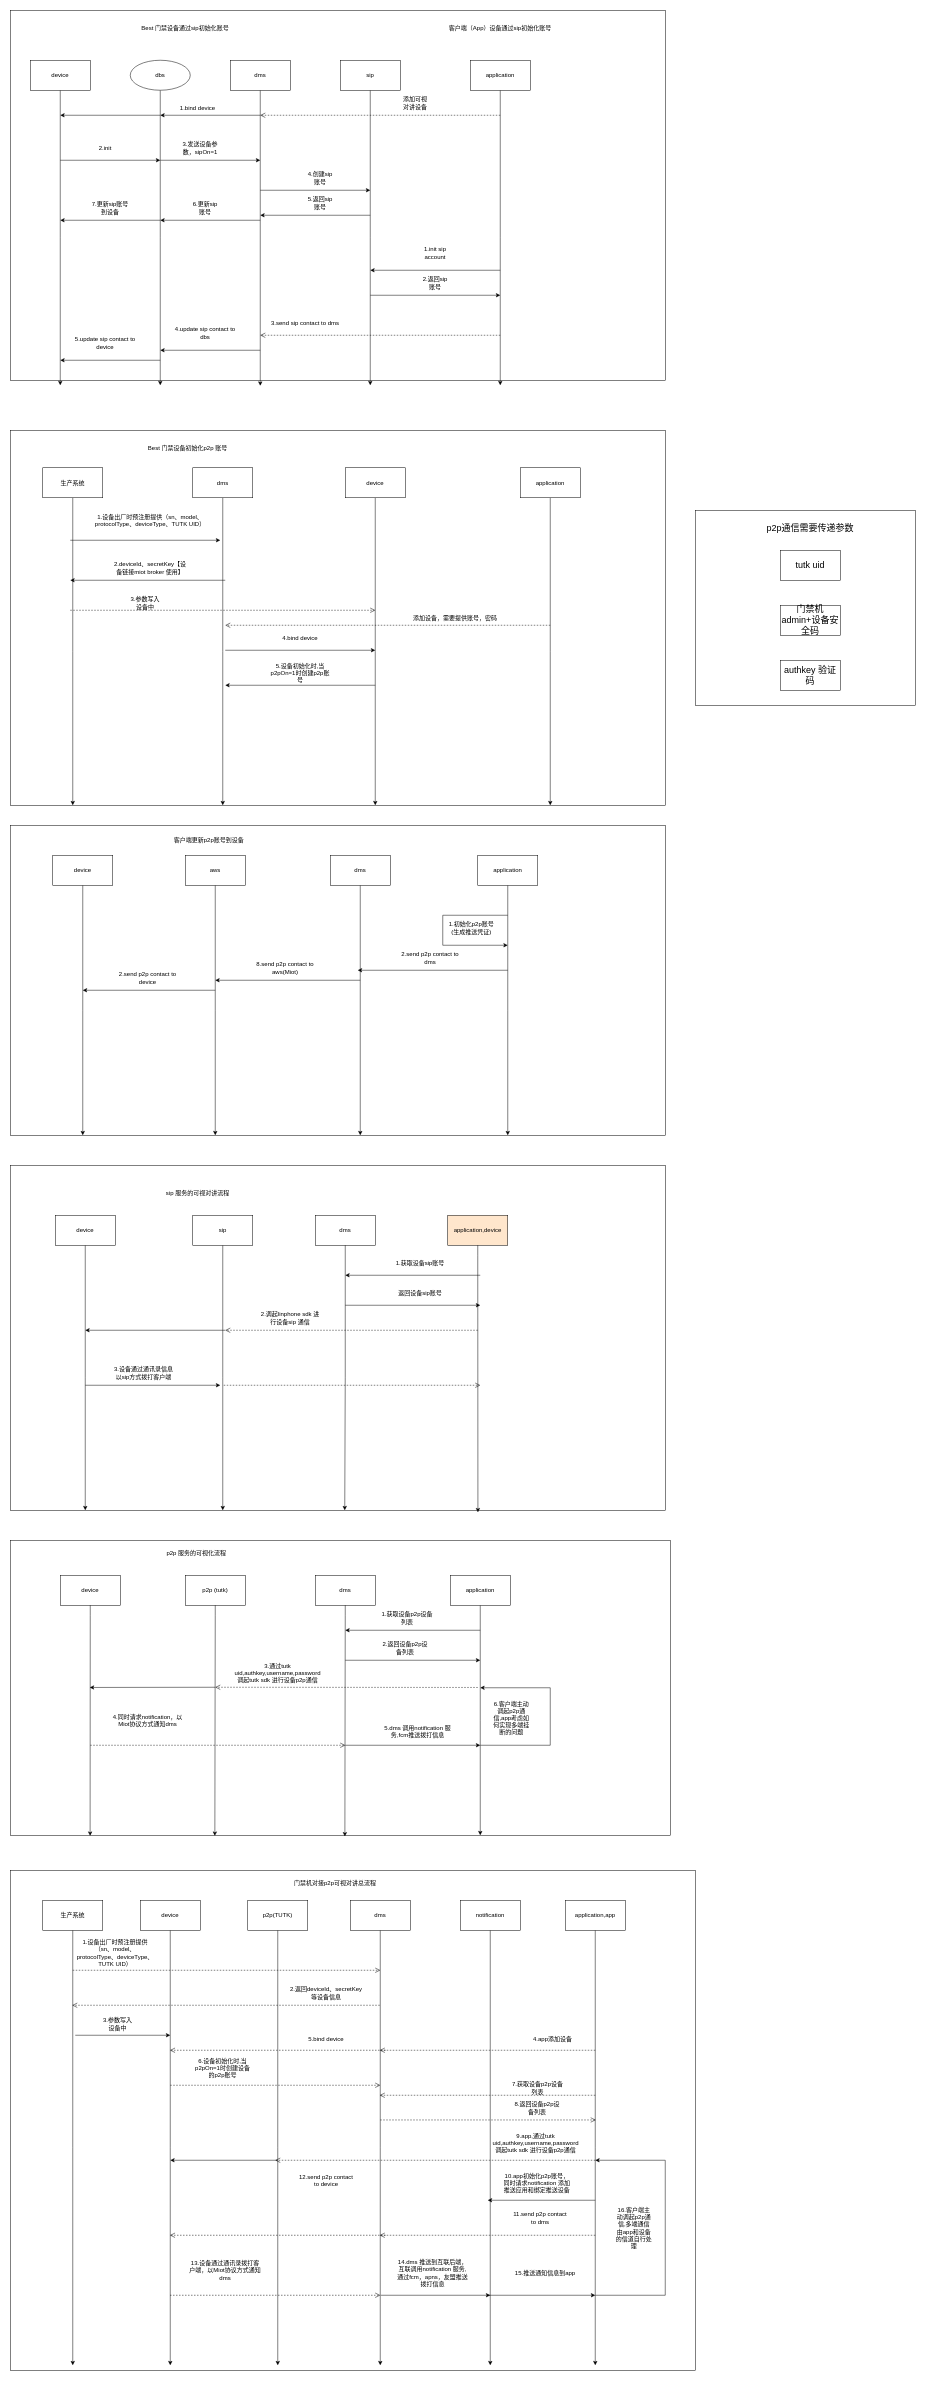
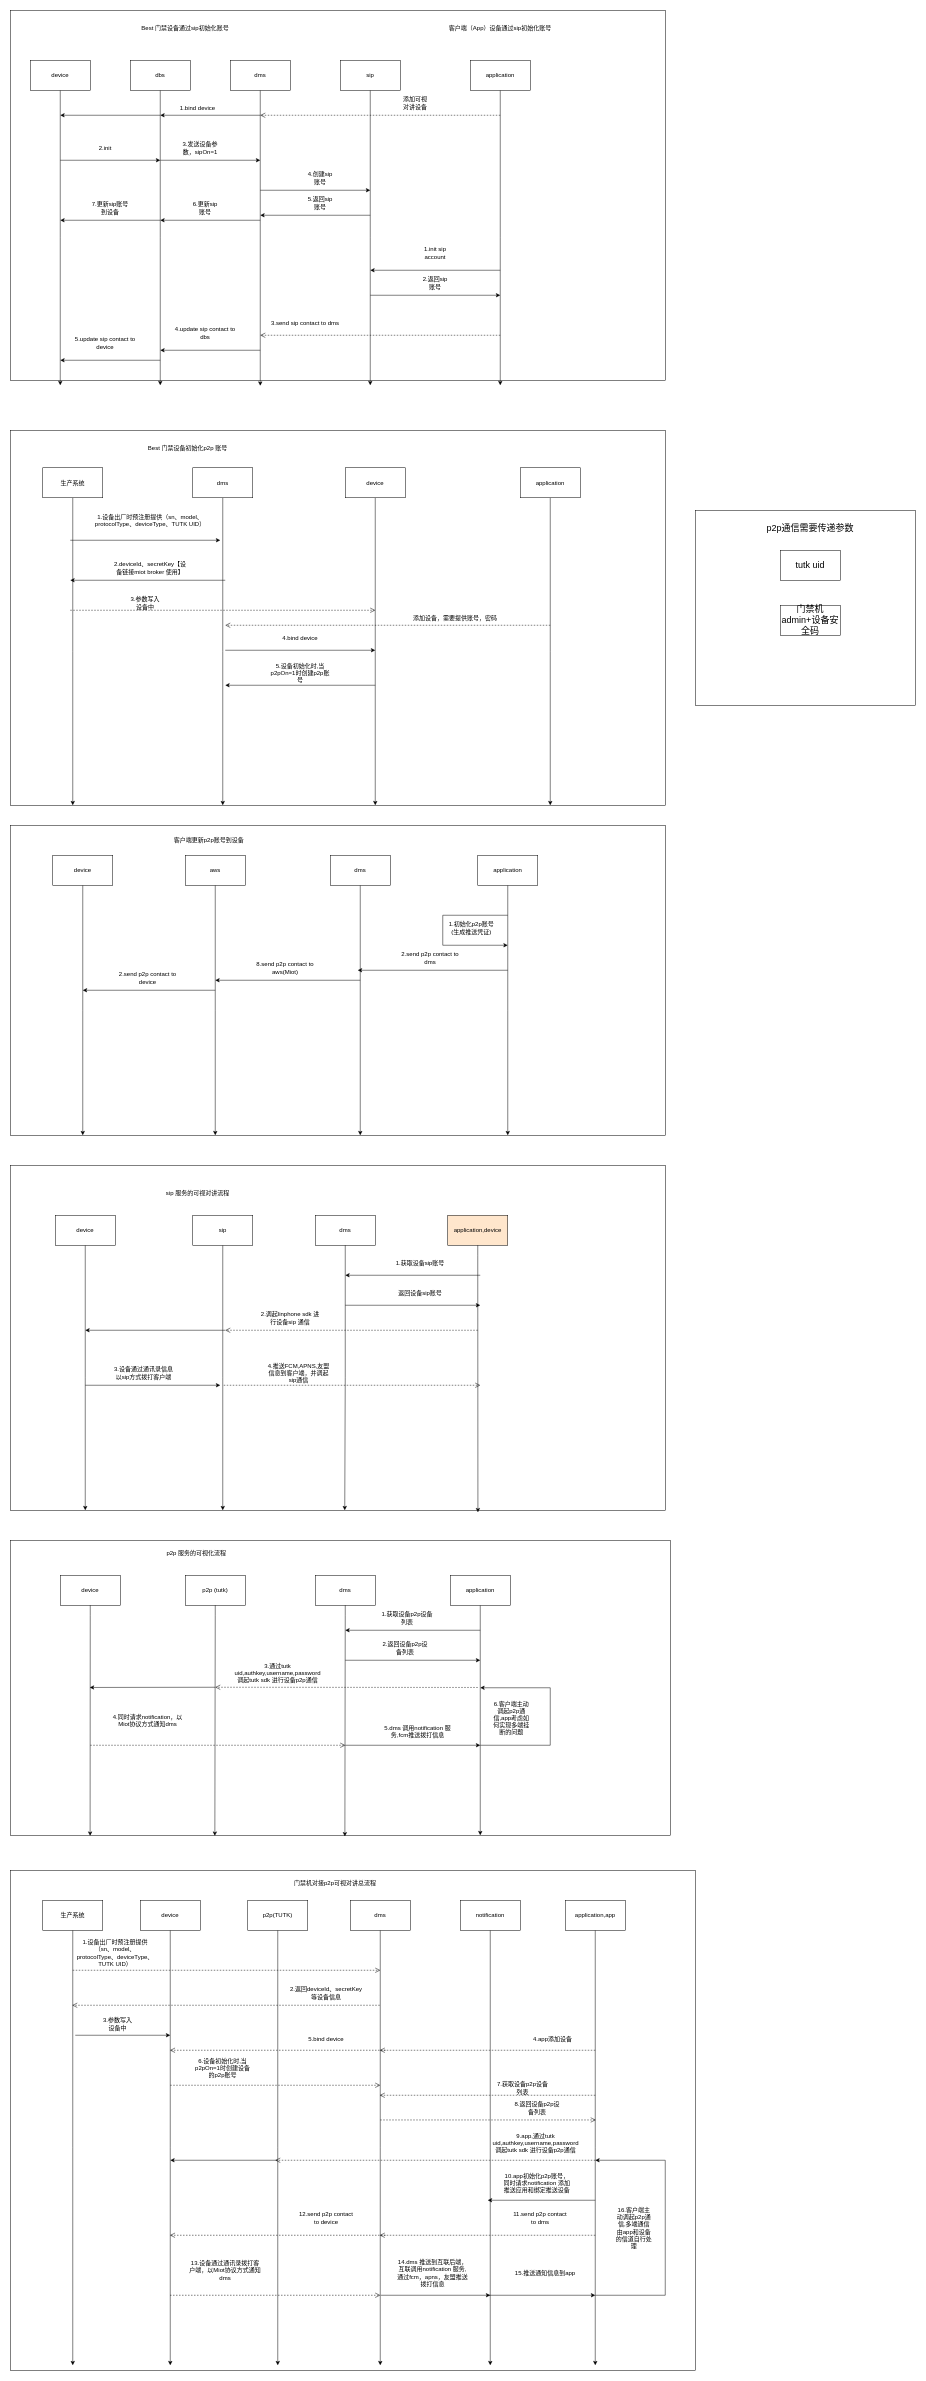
(160, 75) -> (160, 75)
(810, 675) -> none
none -> (298, 1373)
(538, 2088) -> (523, 2088)
(326, 2180) -> (326, 2218)
